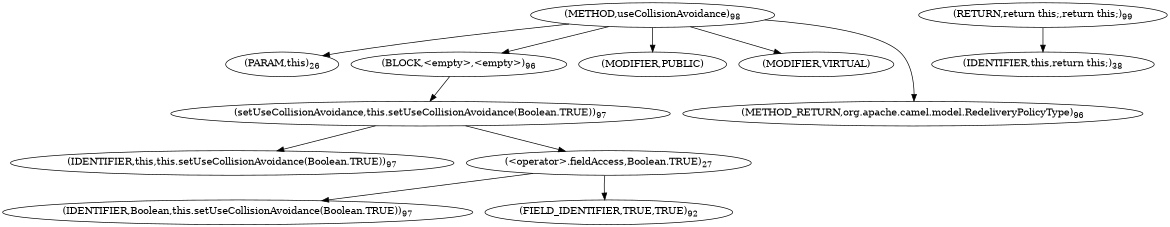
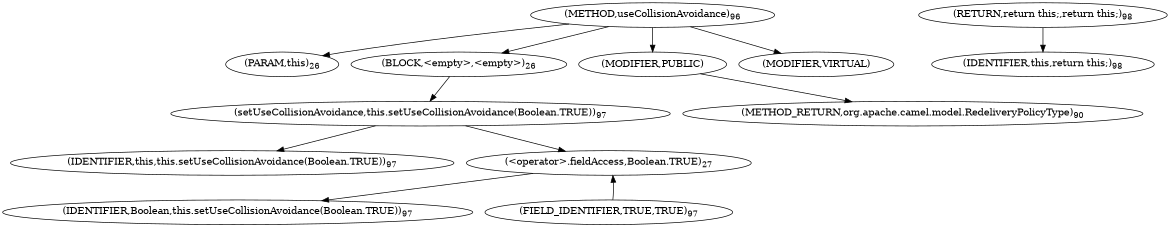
(736, 14) -> (736, 14)
(1128, 14) -> (1128, 14)
(857, 33) -> (773, 87)
(531, 63) -> (531, 63)
(1118, 63) -> (1118, 63)
(1079, 113) -> (1079, 113)
(604, 184) -> (613, 191)
(693, 211) -> (693, 211)
